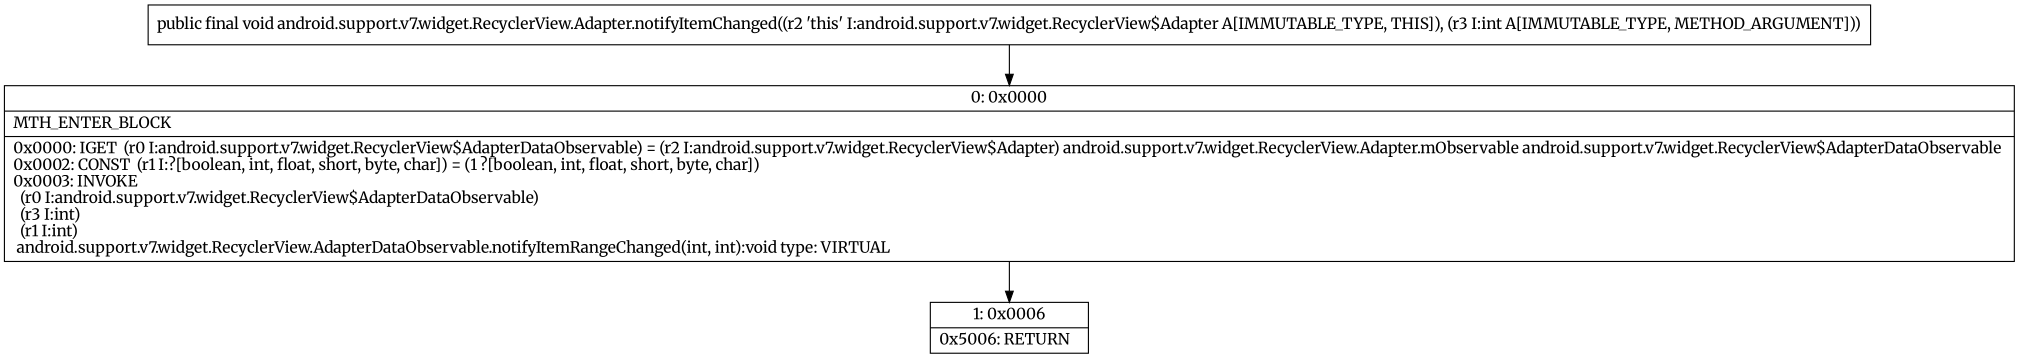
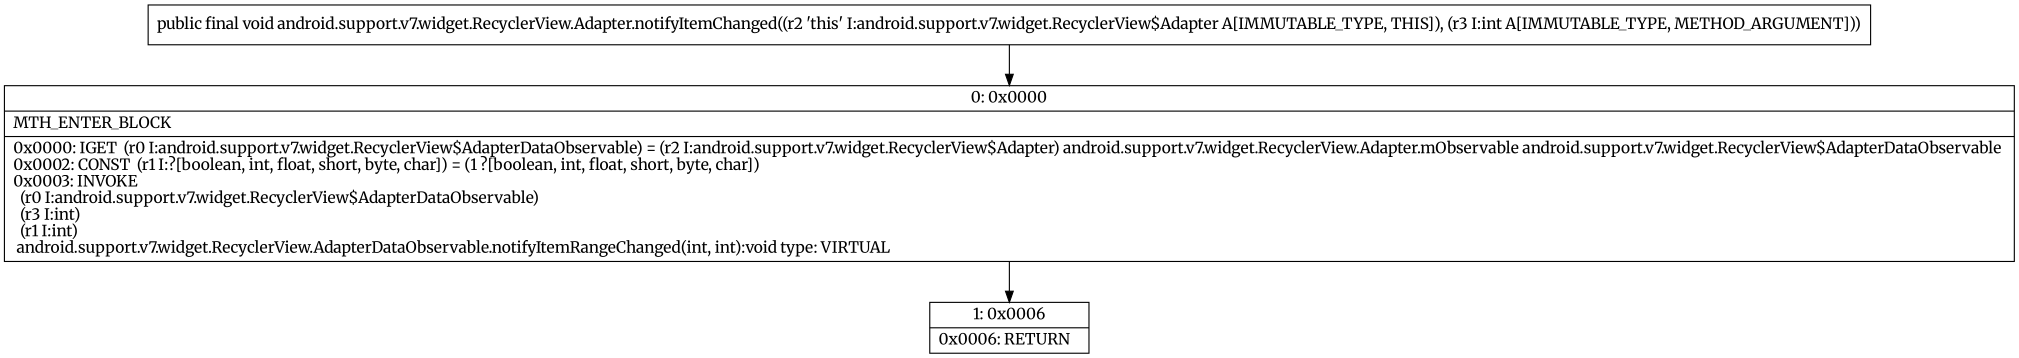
(1009, 340) -> (1009, 340)
